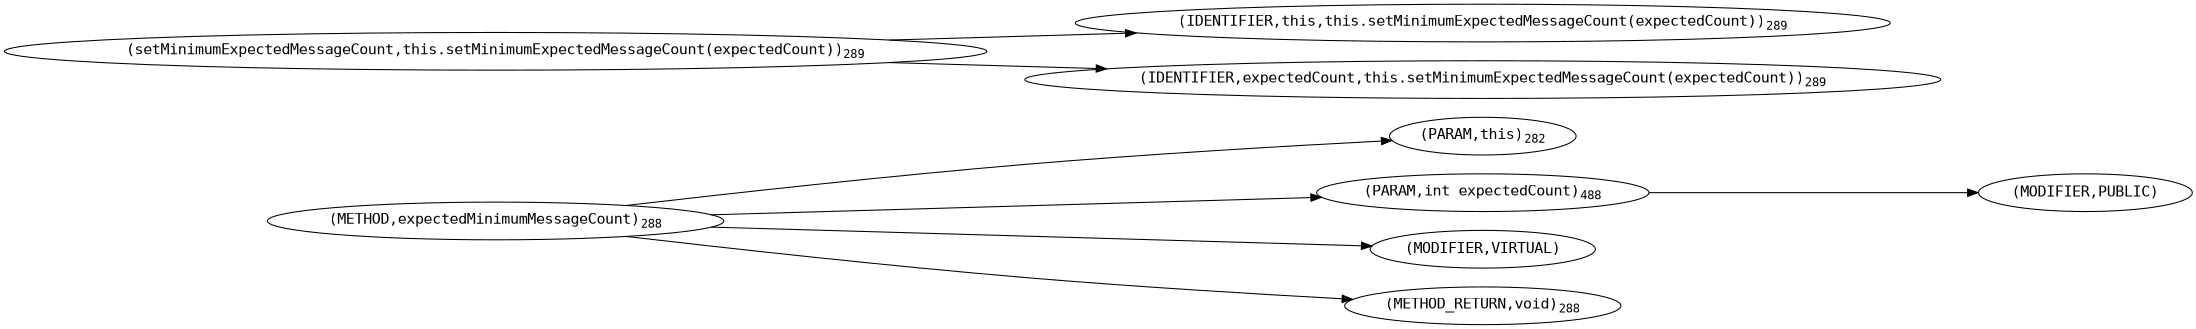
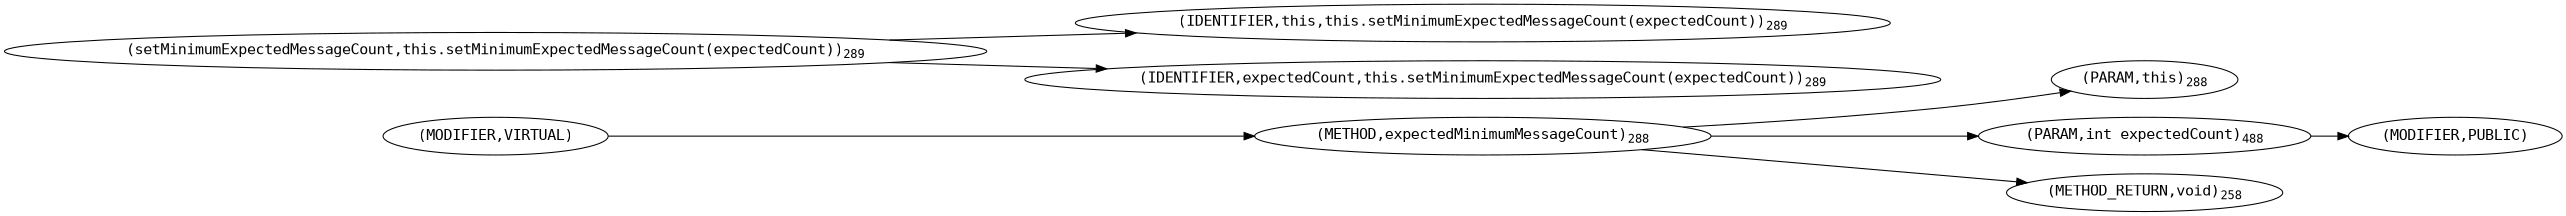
(1535, 135) -> (2197, 78)
(1036, 236) -> (926, 136)
(1570, 304) -> (2232, 191)
